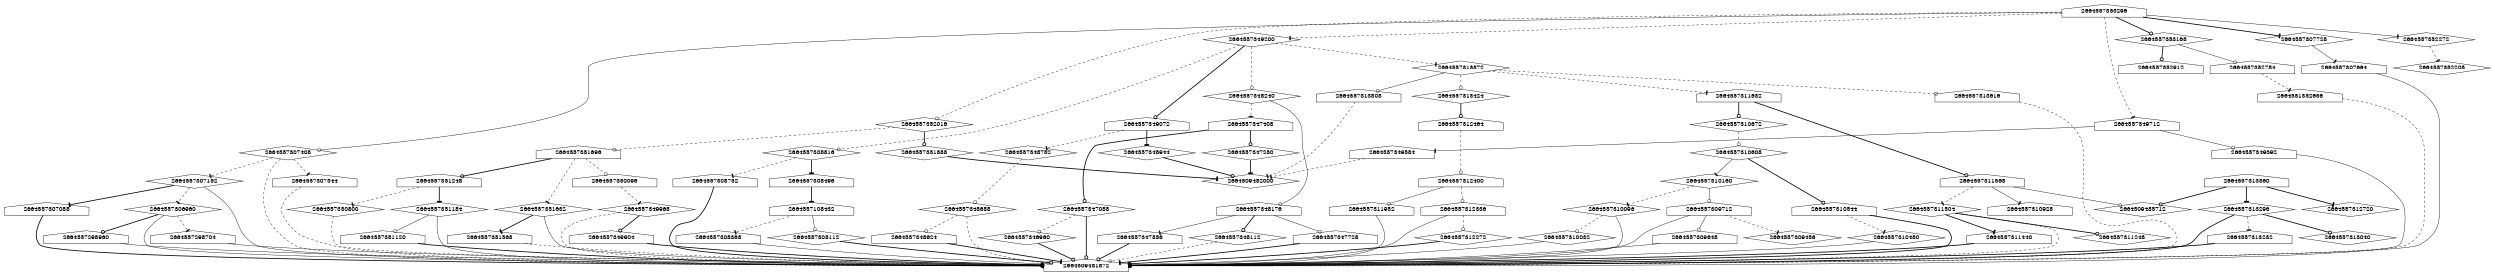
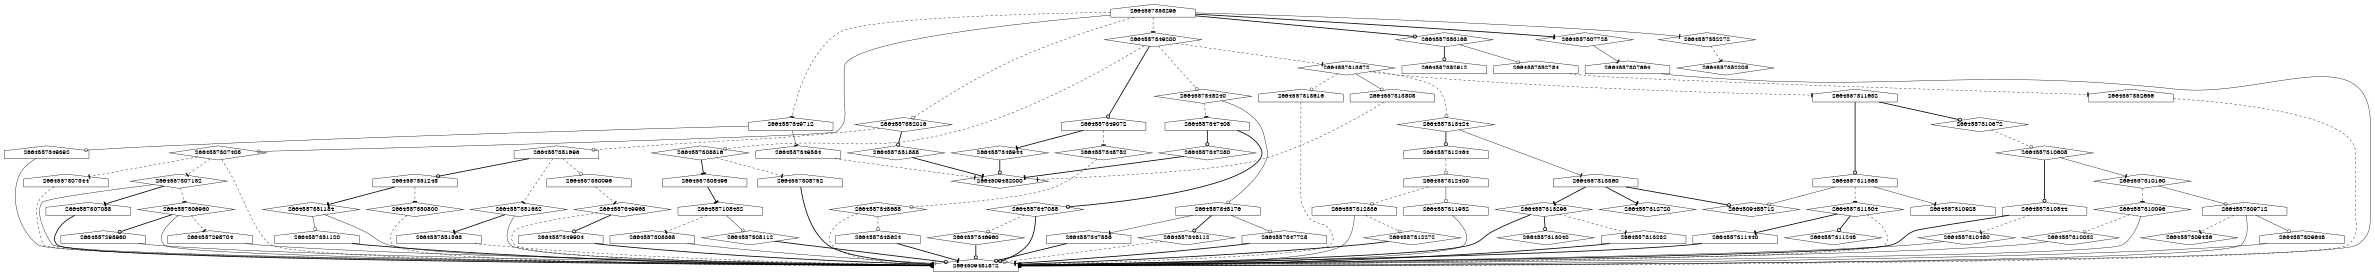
(2300, 96) -> (2131, 96)
none -> (1519, 152)
